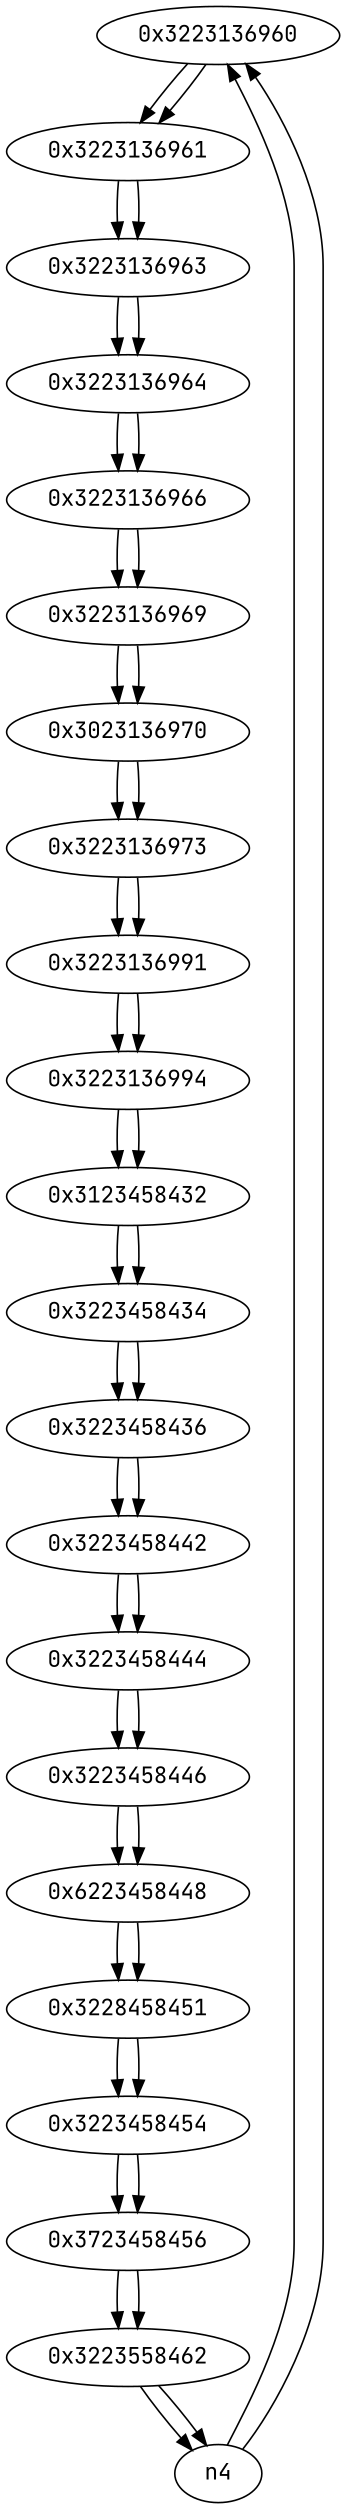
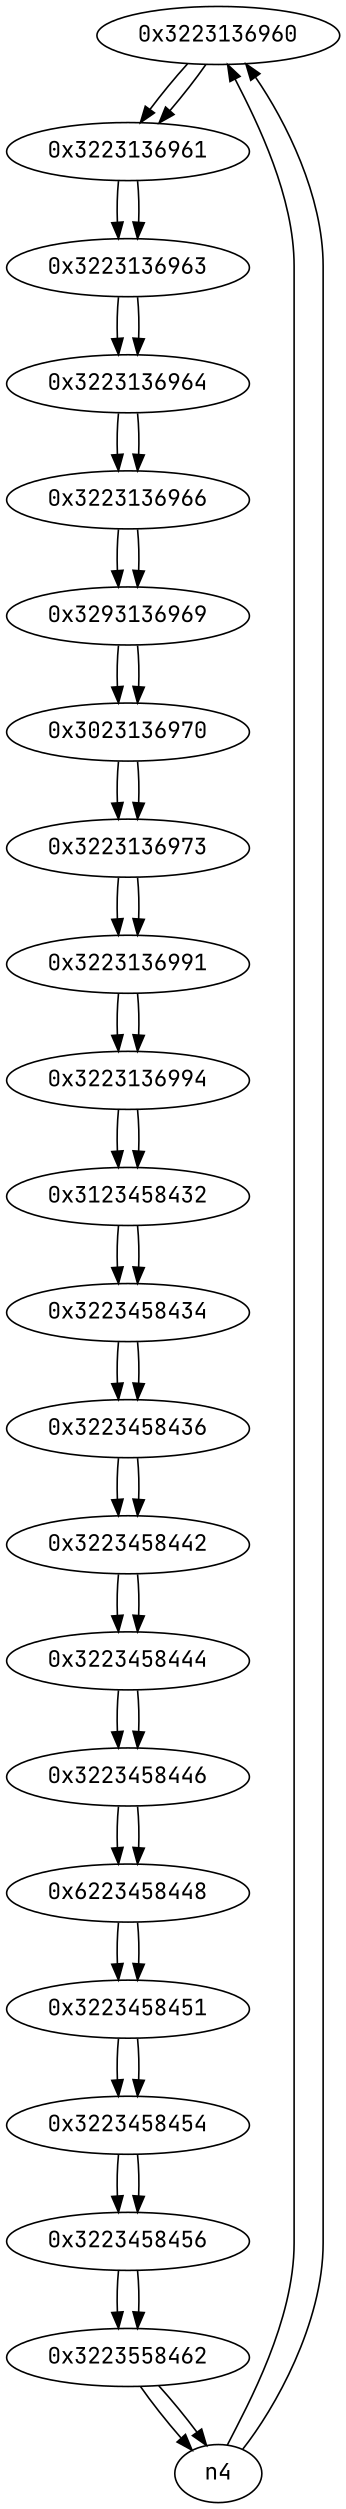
(128, 616) -> (128, 616)
(128, 2009) -> (128, 2009)
(128, 2241) -> (128, 2241)
